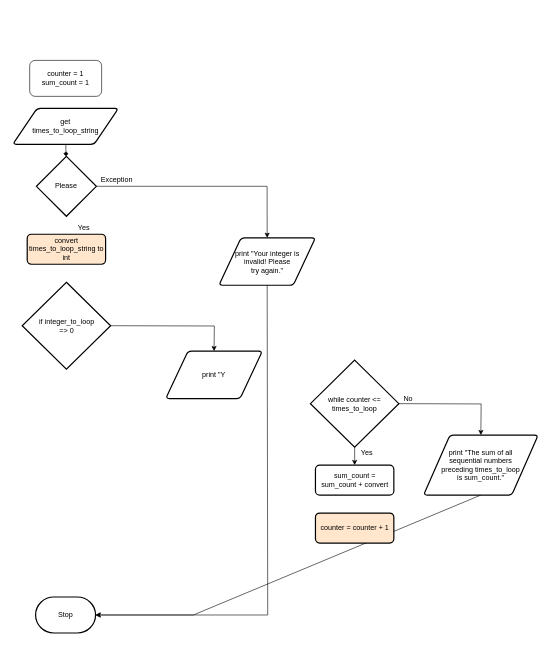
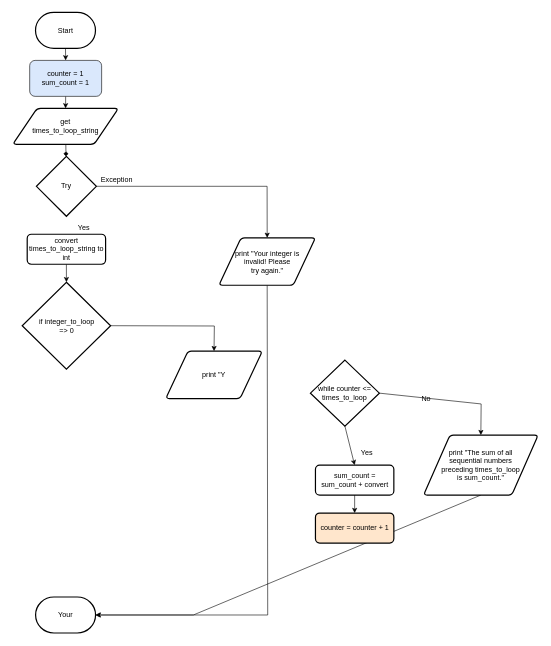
none -> (66, 30)
none -> (66, 52)
(66, 78) -> (66, 78)
none -> (66, 100)
(66, 186) -> (66, 186)
(66, 249) -> (66, 249)
none -> (66, 271)
(408, 399) -> (426, 399)
(355, 404) -> (345, 393)
none -> (355, 502)
(66, 615) -> (66, 615)
